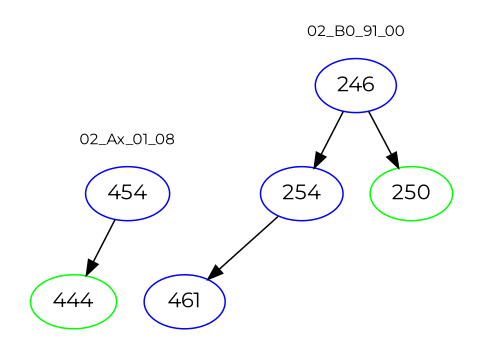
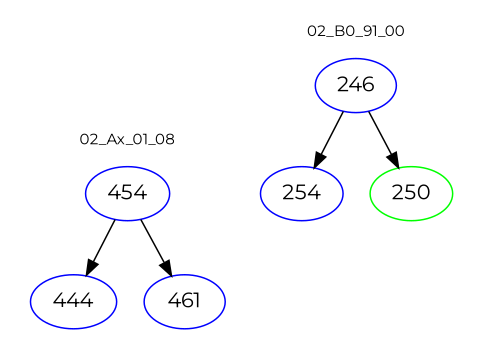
(249, 243) -> (152, 241)
(74, 302) -> (74, 302)
